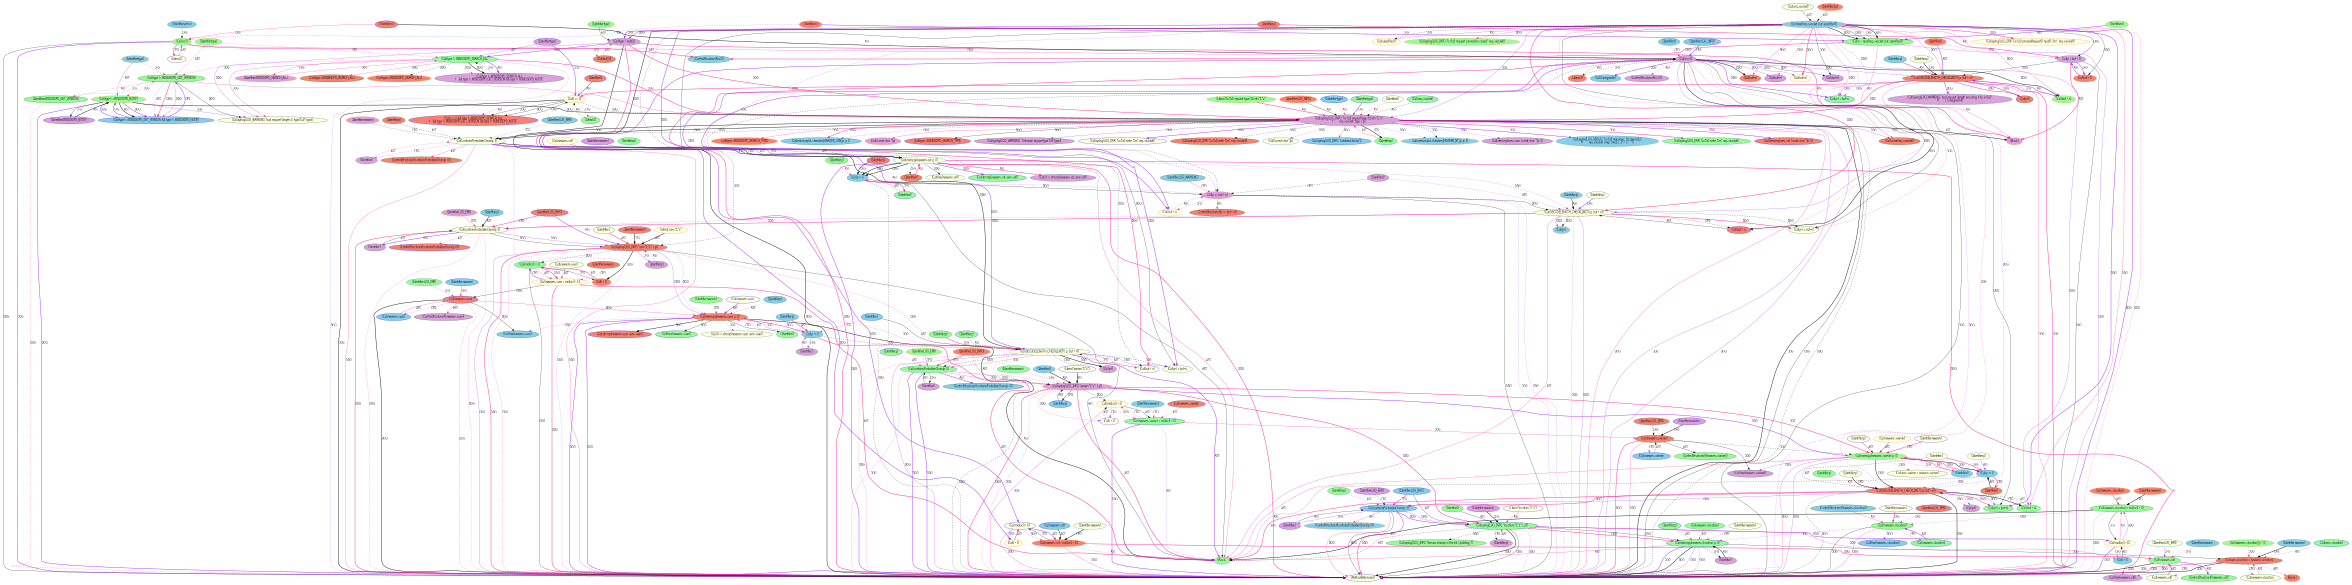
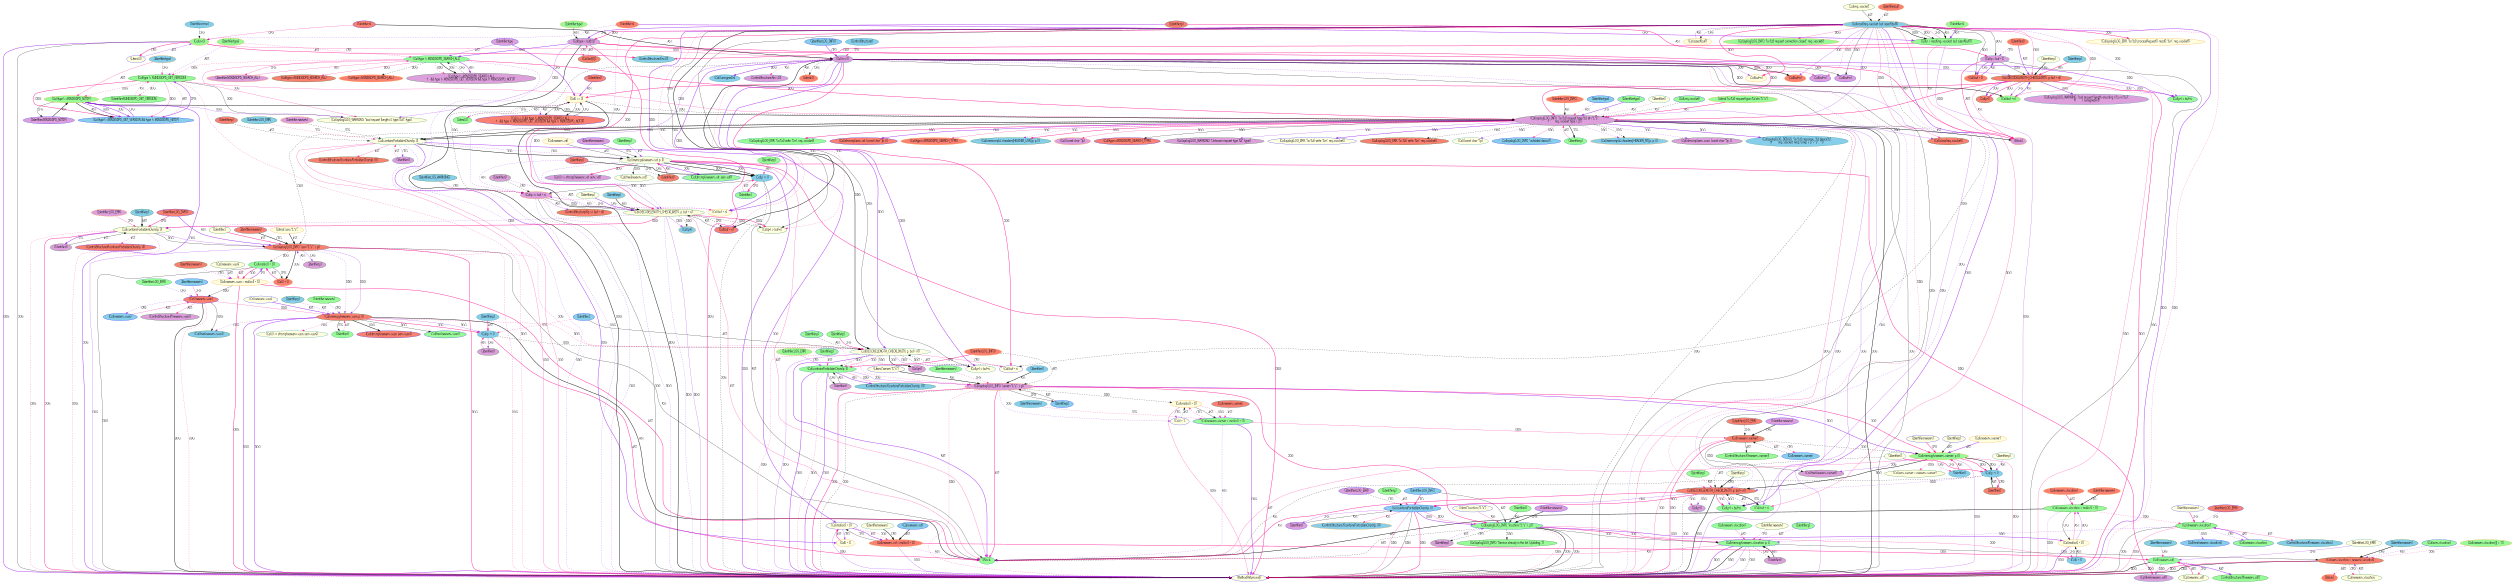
(1669, 42) -> (862, 42)
(135, 89) -> (153, 89)
(1003, 169) -> (619, 169)
(1867, 517) -> (2252, 533)
(208, 572) -> (525, 567)
